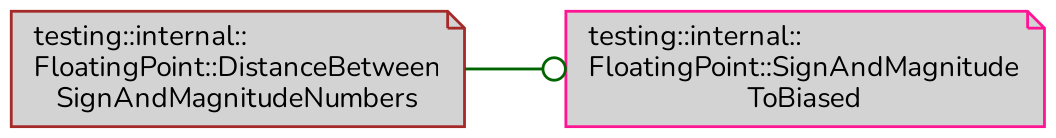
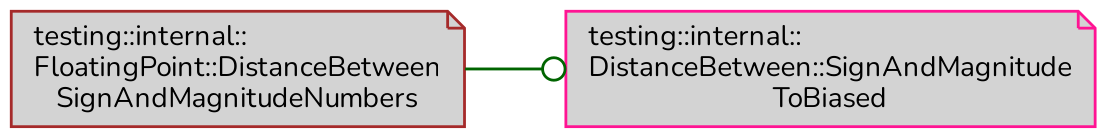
(805, 69) -> (831, 69)
